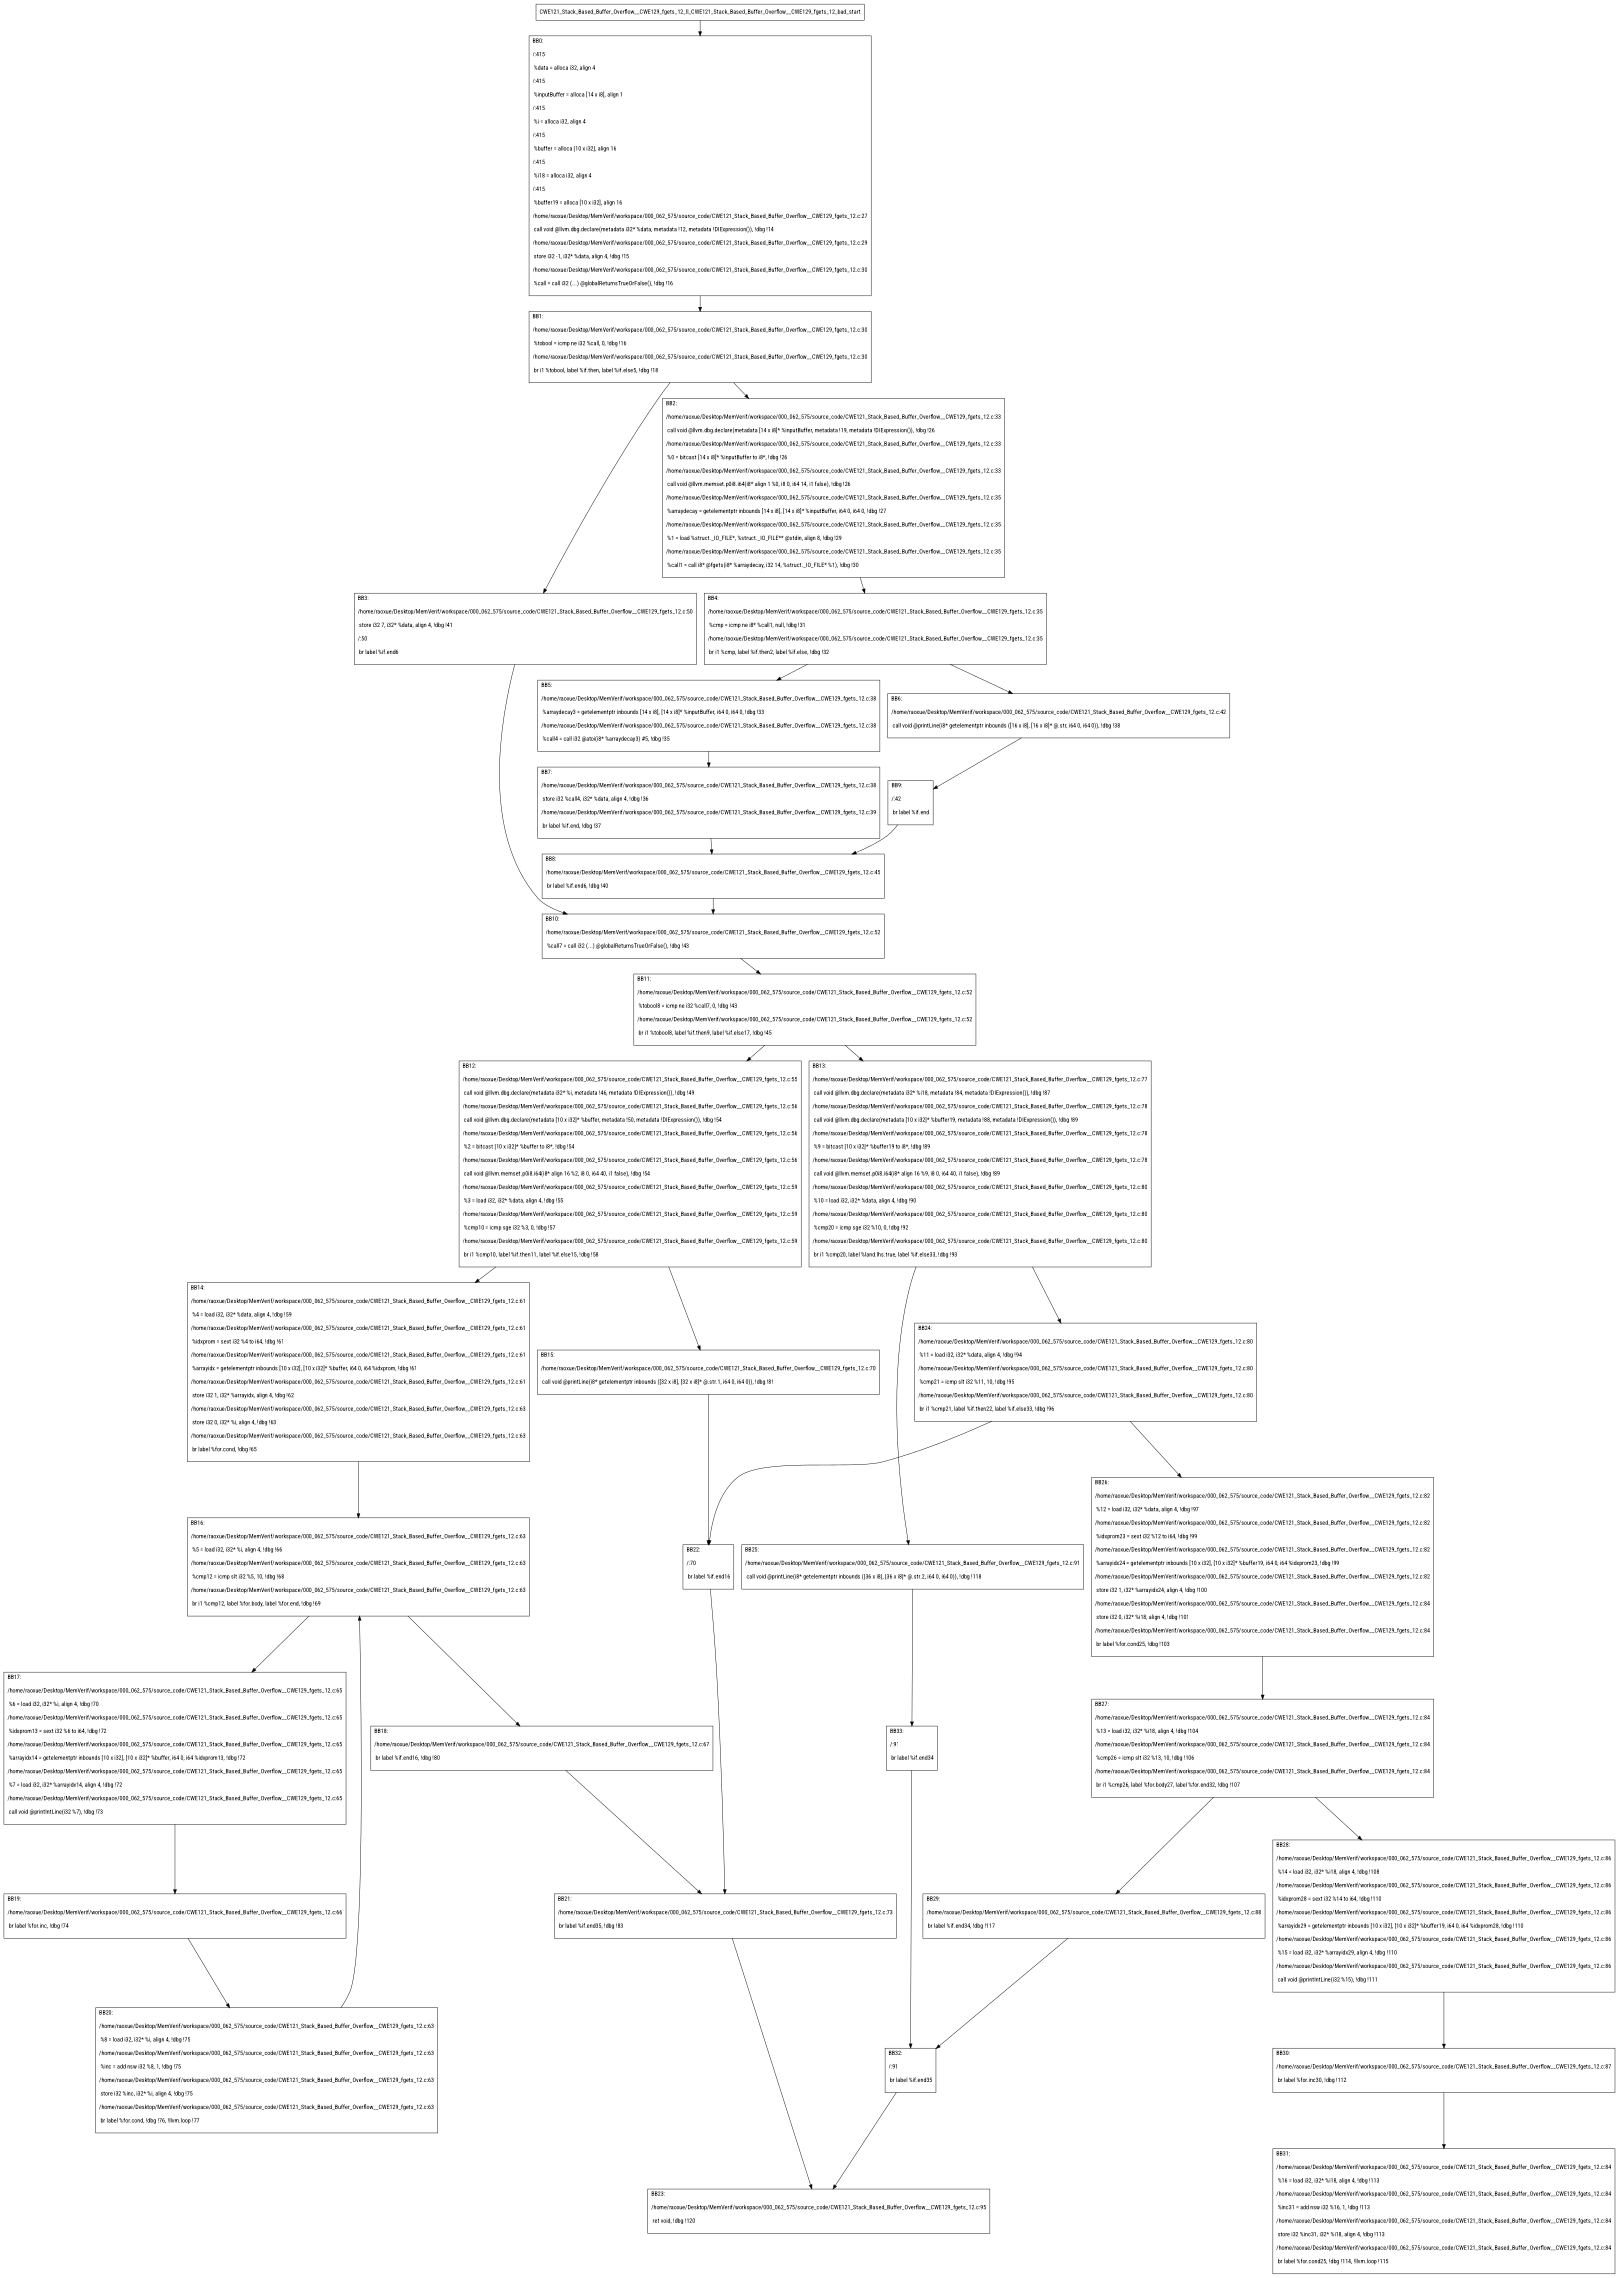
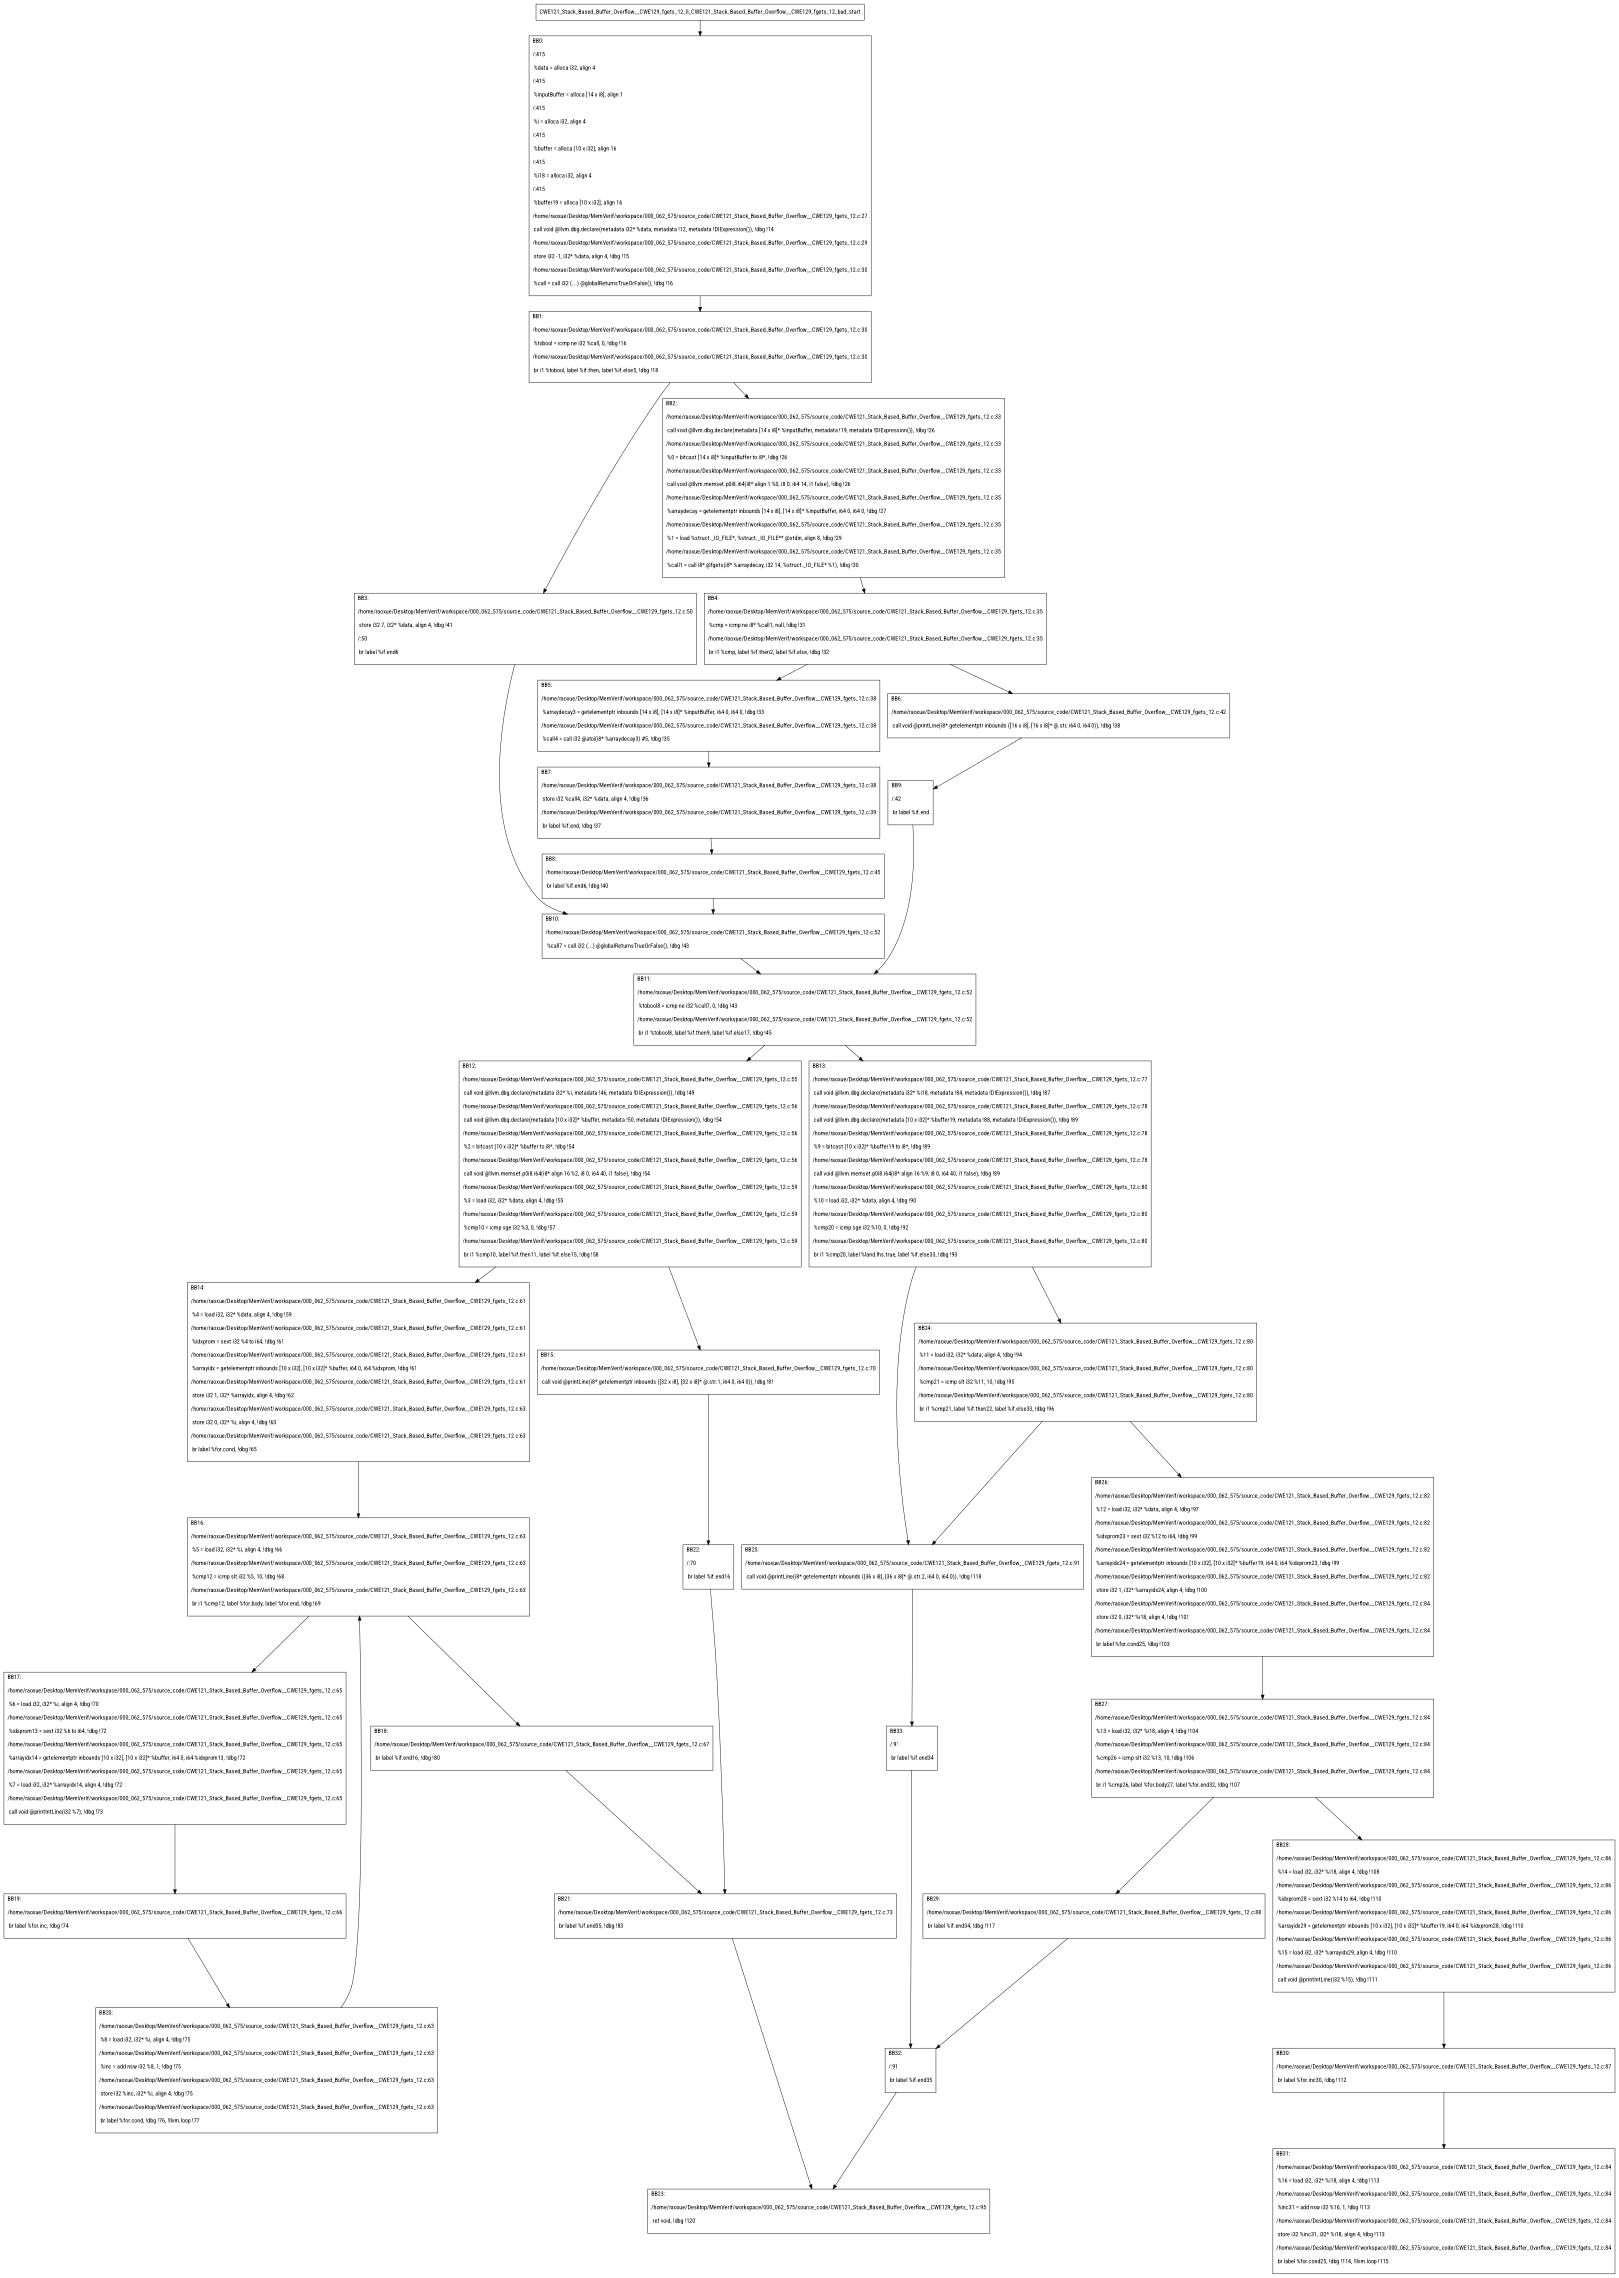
(879, 841) -> (909, 902)
(832, 1465) -> (989, 1481)
